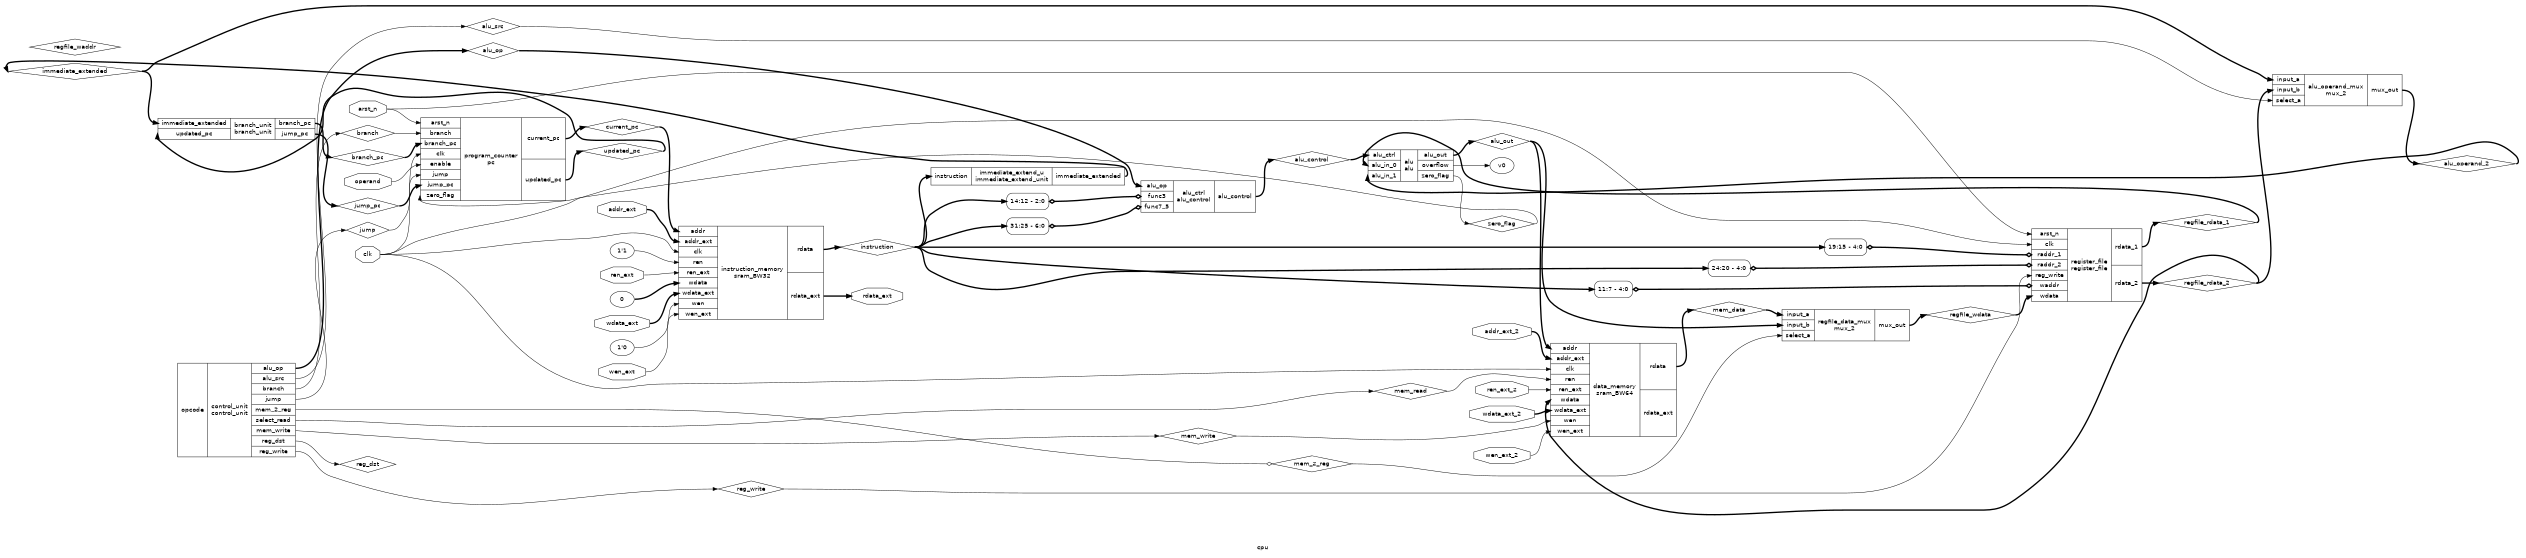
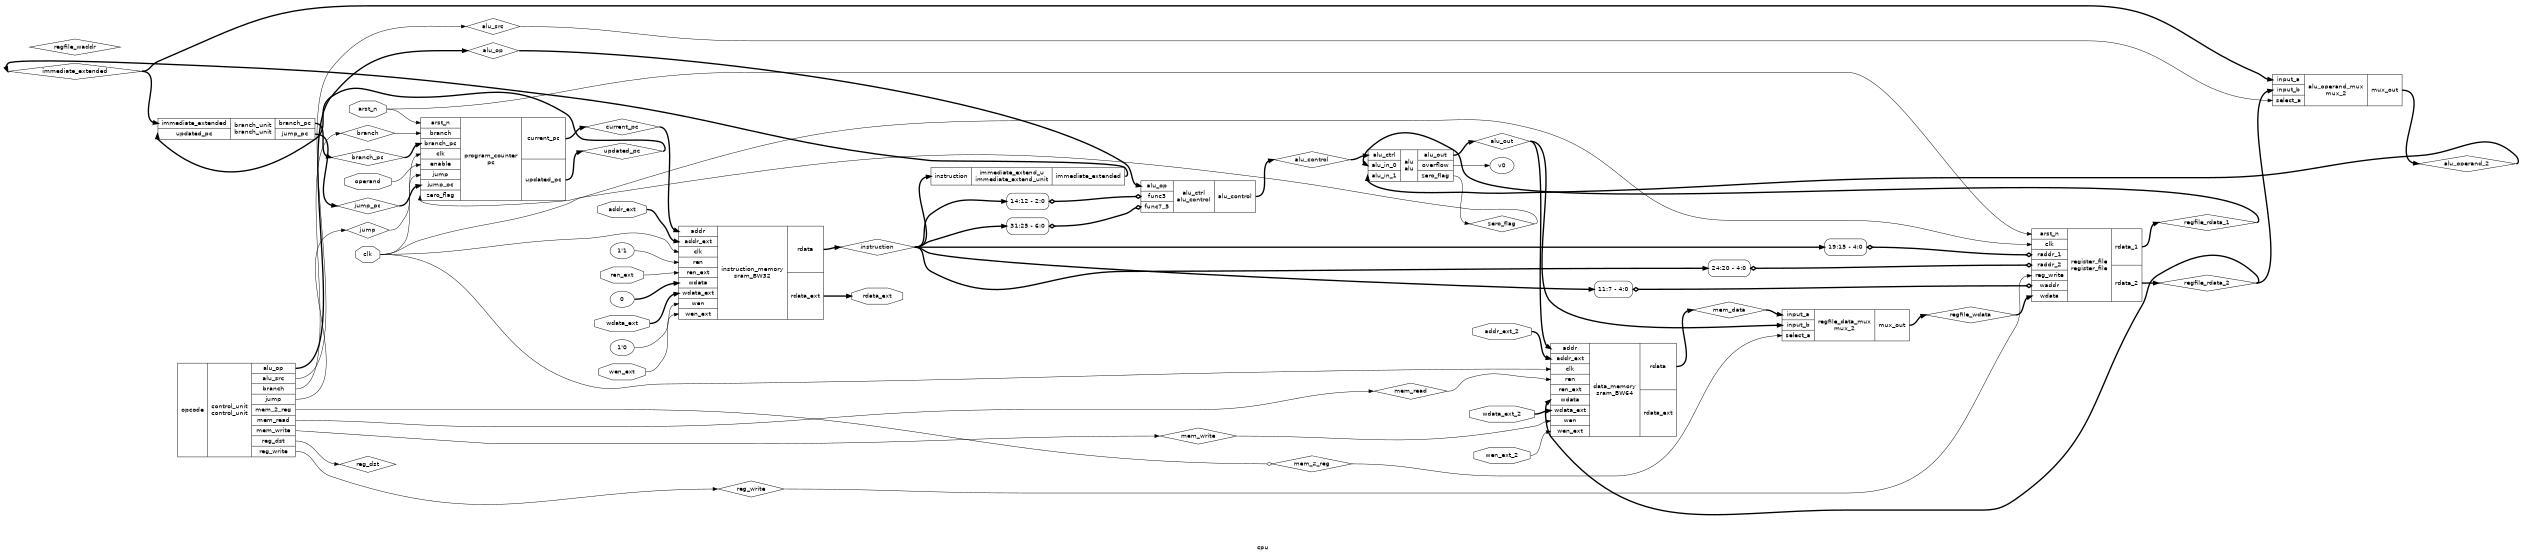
(1502, 390) -> none
(273, 420) -> (273, 420)
